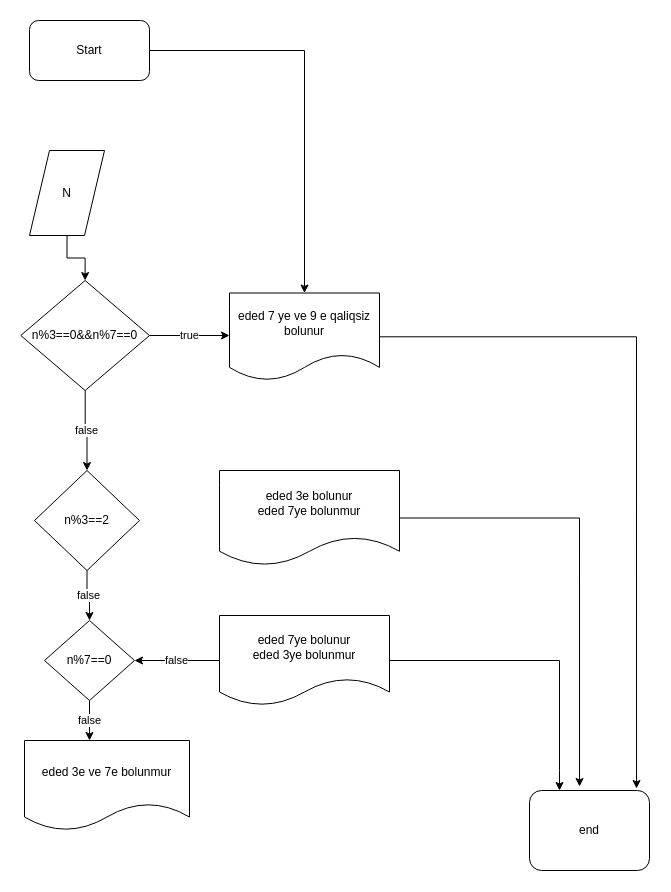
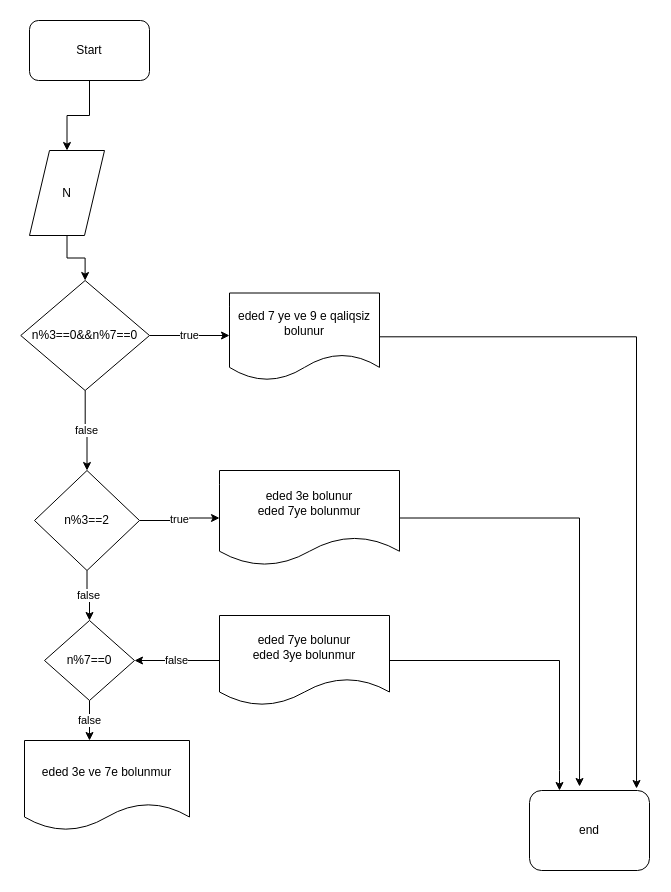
(305, 91) -> (82, 116)
none -> (177, 521)
